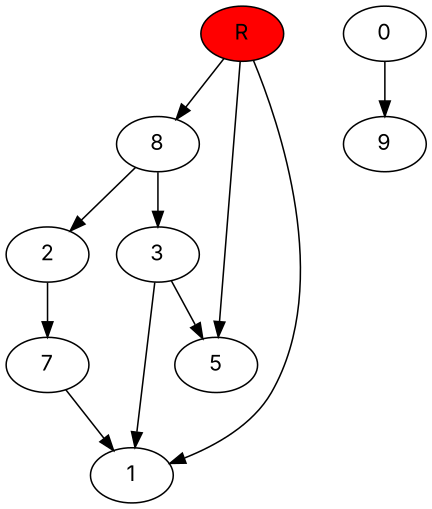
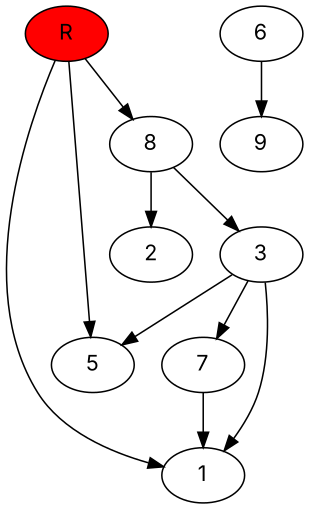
(385, 34) -> (261, 34)
(48, 302) -> (236, 303)
